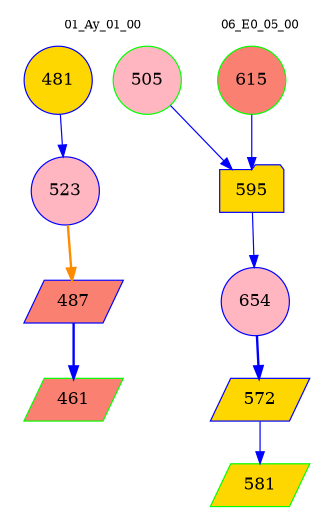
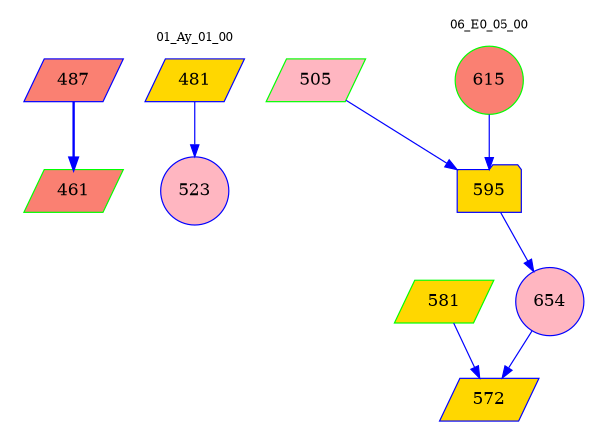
(58, 80) -> (195, 80)
(147, 80) -> (316, 80)
(69, 247) -> none
(258, 351) -> (520, 349)
(260, 437) -> (464, 345)
